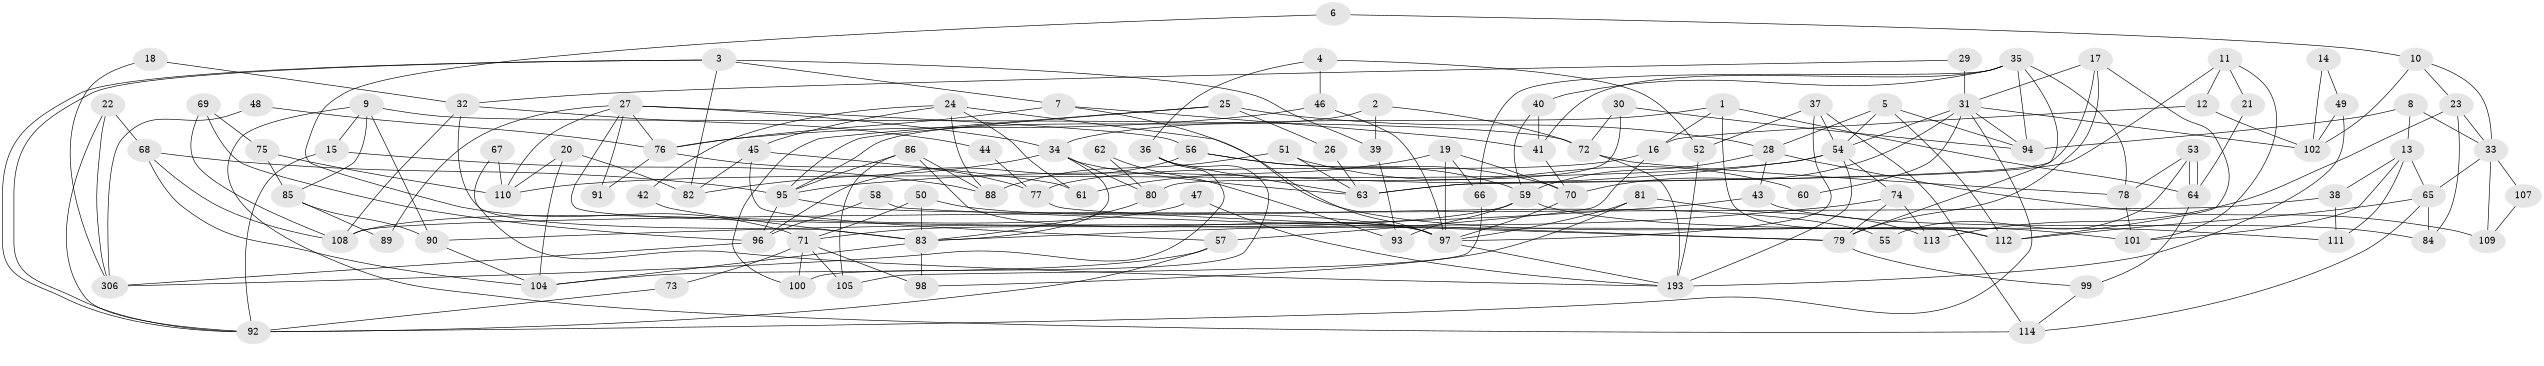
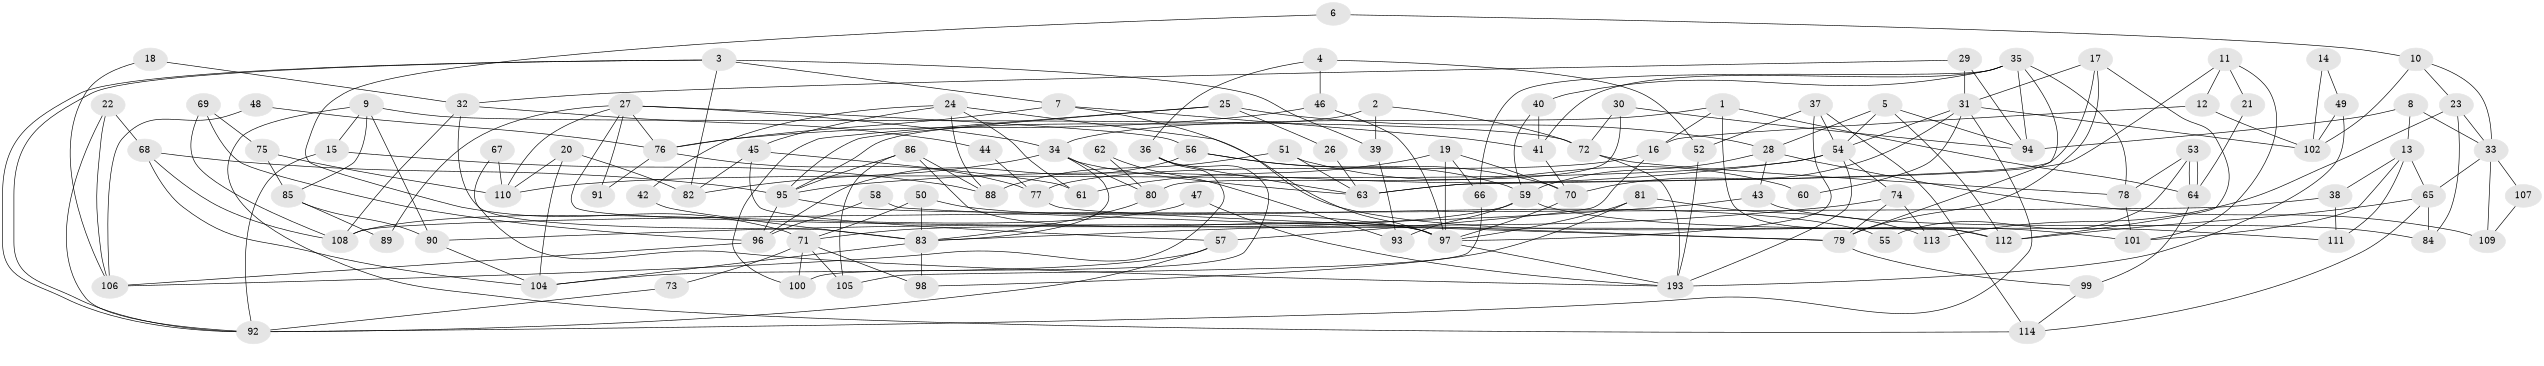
(1996, 128) -> (1996, 105)
(110, 287) -> (110, 287)
